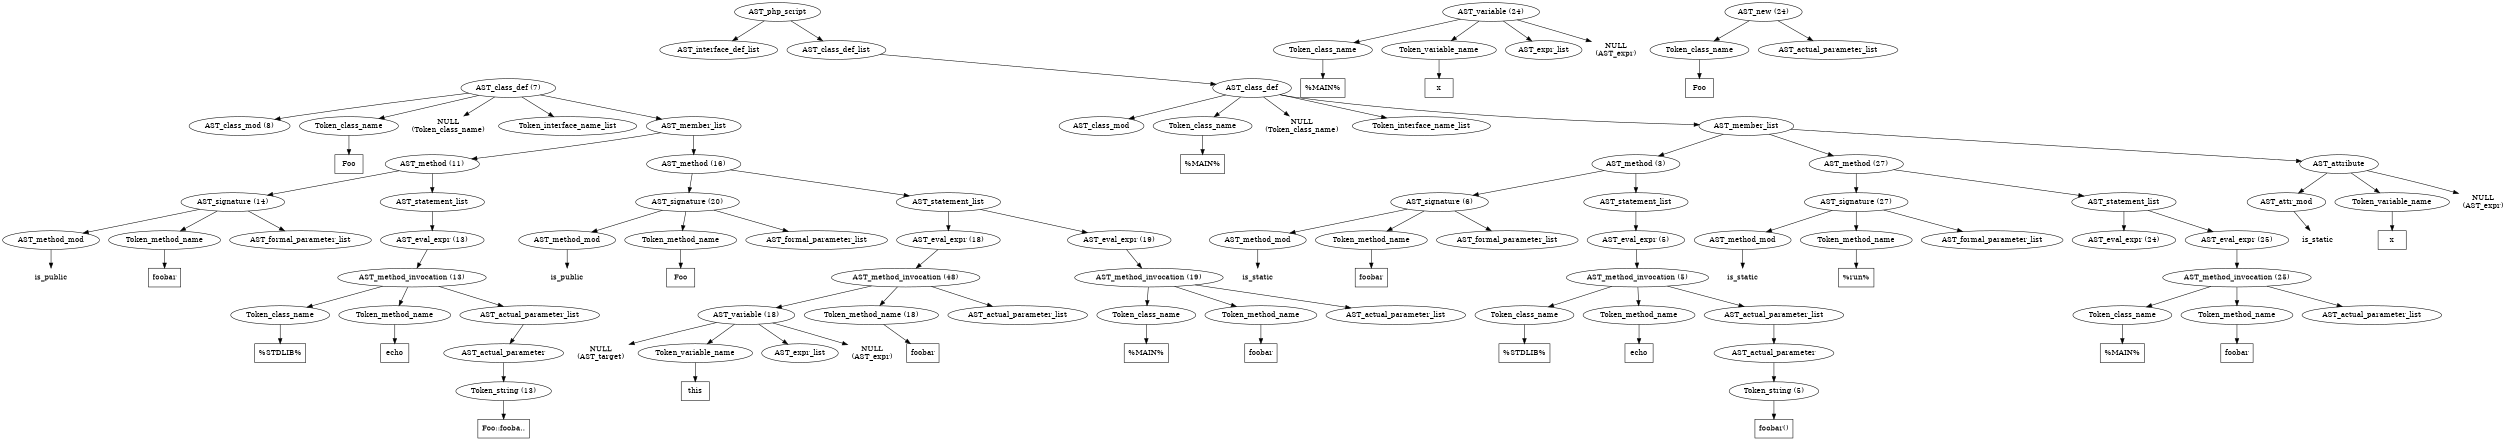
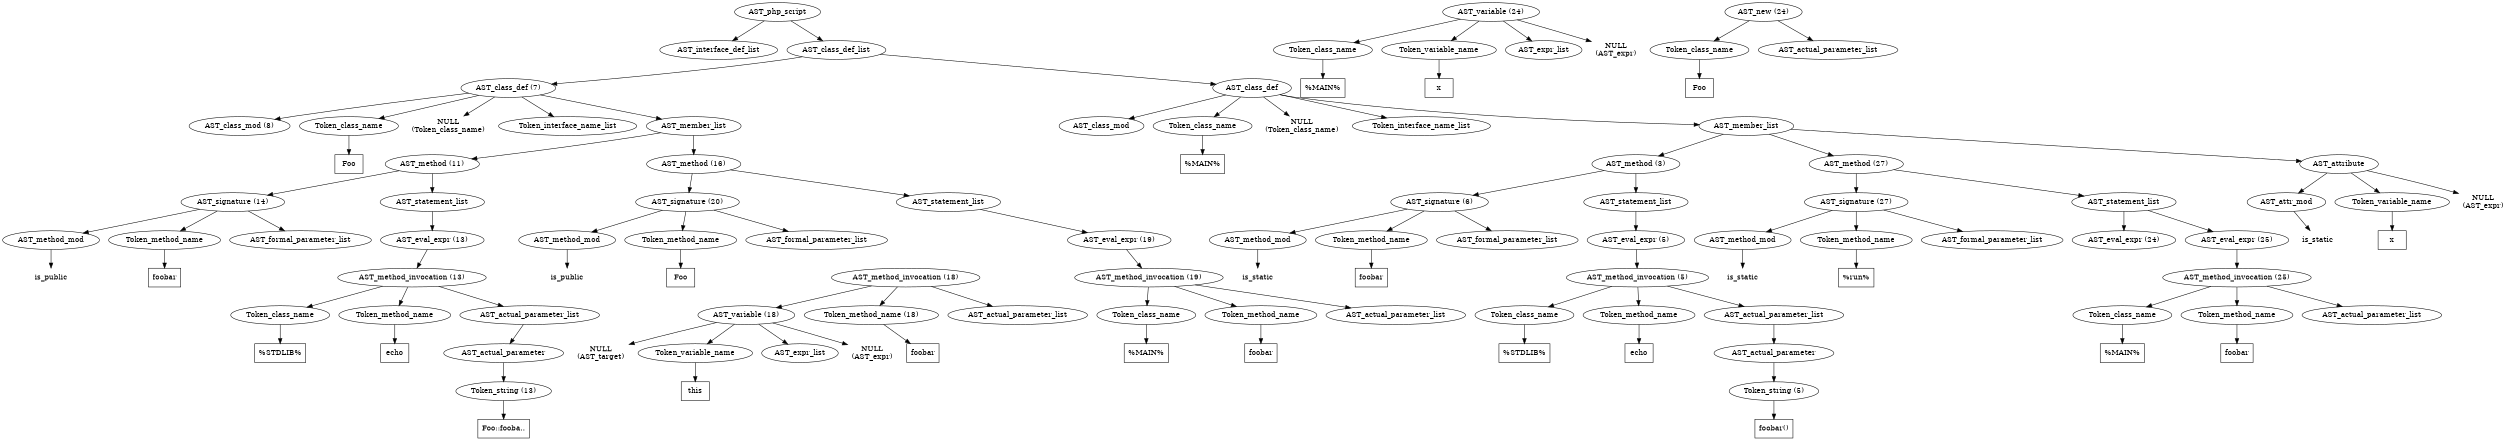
none -> (680, 72)
(948, 240) -> none
(906, 278) -> (906, 278)
